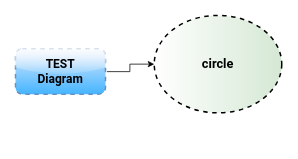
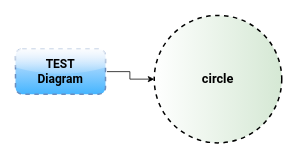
(218, 64) -> (218, 79)
